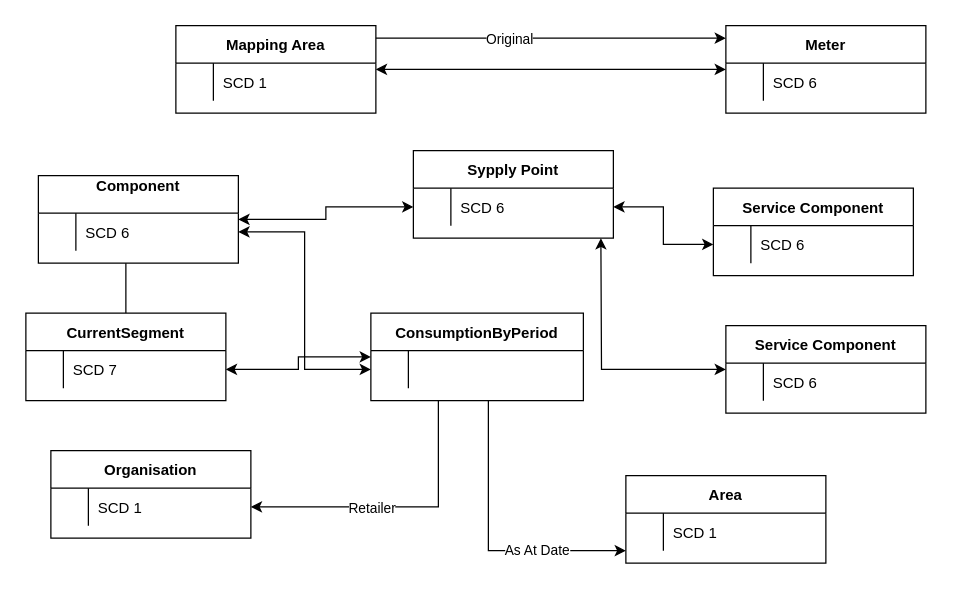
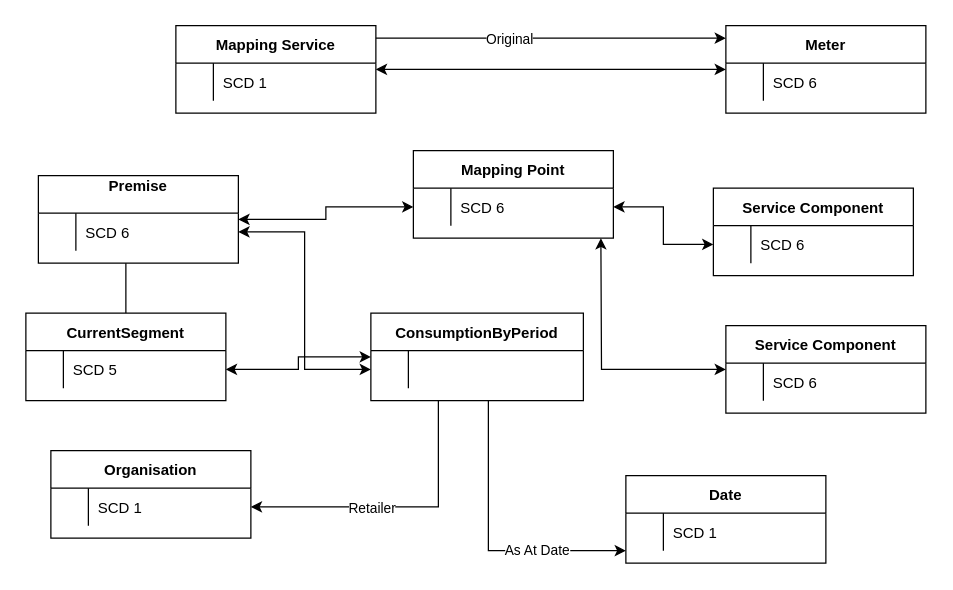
(275, 45) -> (275, 45)
(513, 170) -> (513, 170)
(138, 186) -> (138, 186)
(92, 370) -> (92, 370)
(725, 495) -> (725, 495)
